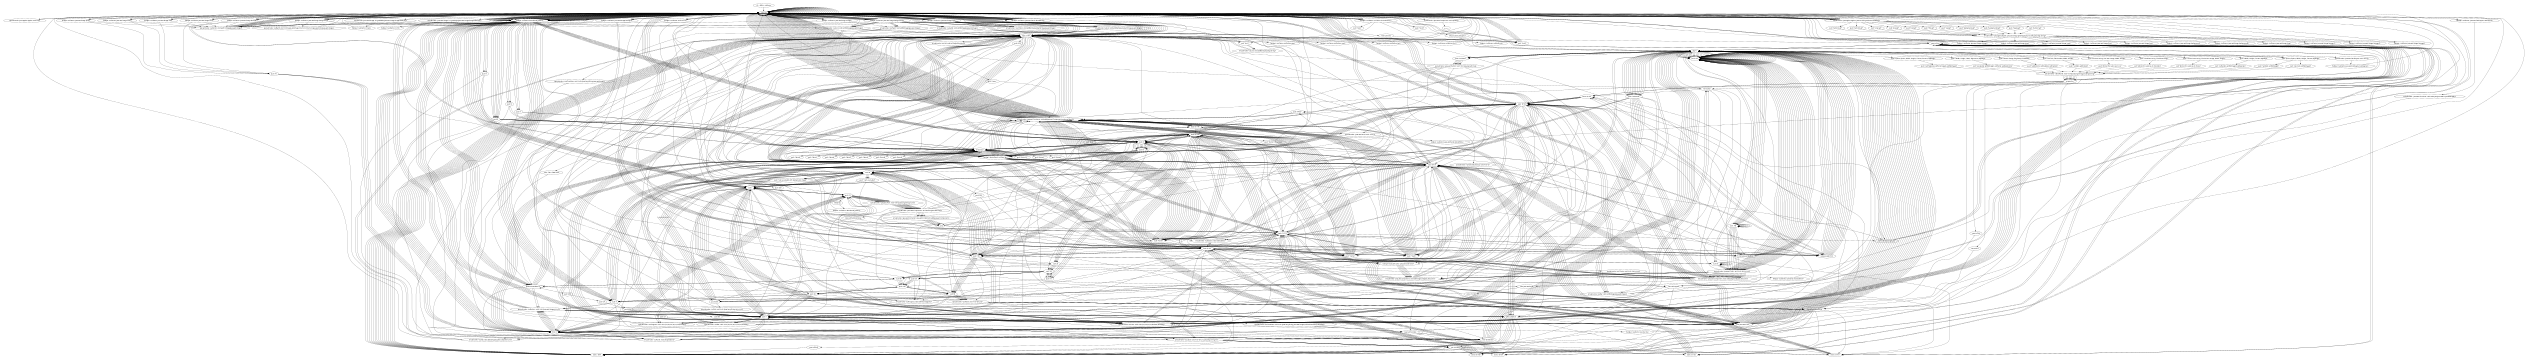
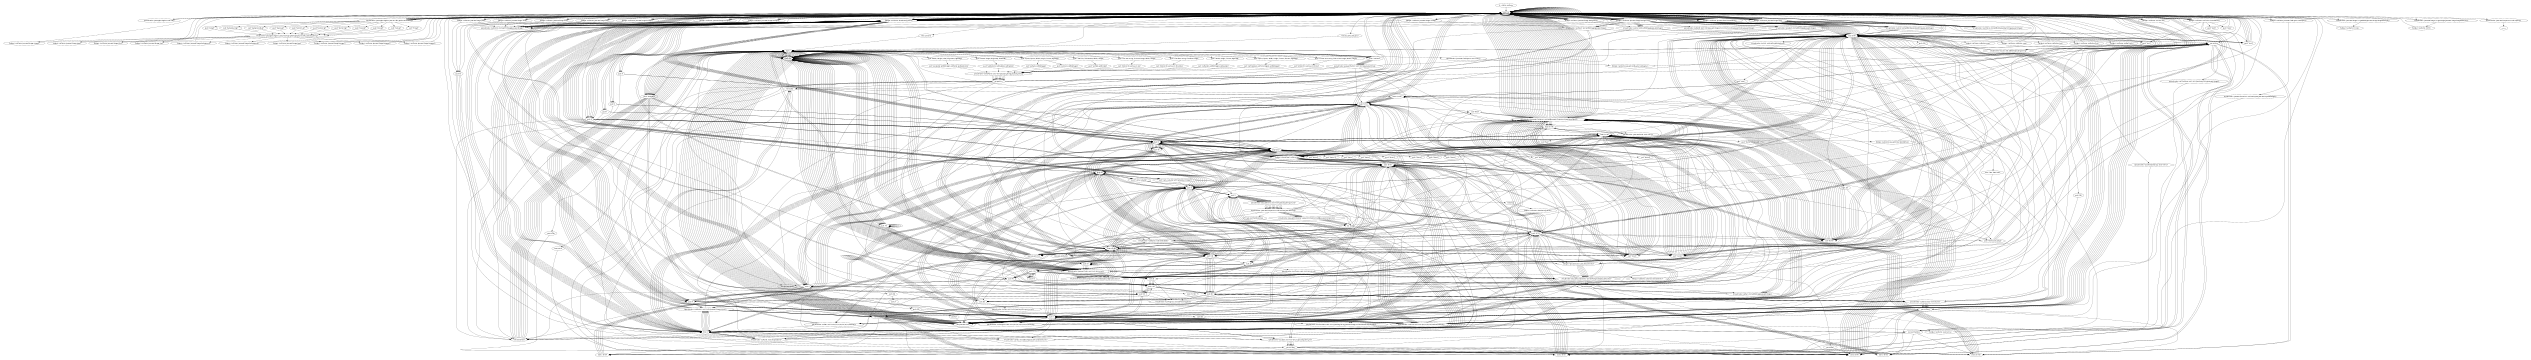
(2057, 43) -> none
(533, 287) -> (807, 287)
(1814, 309) -> (1925, 309)
